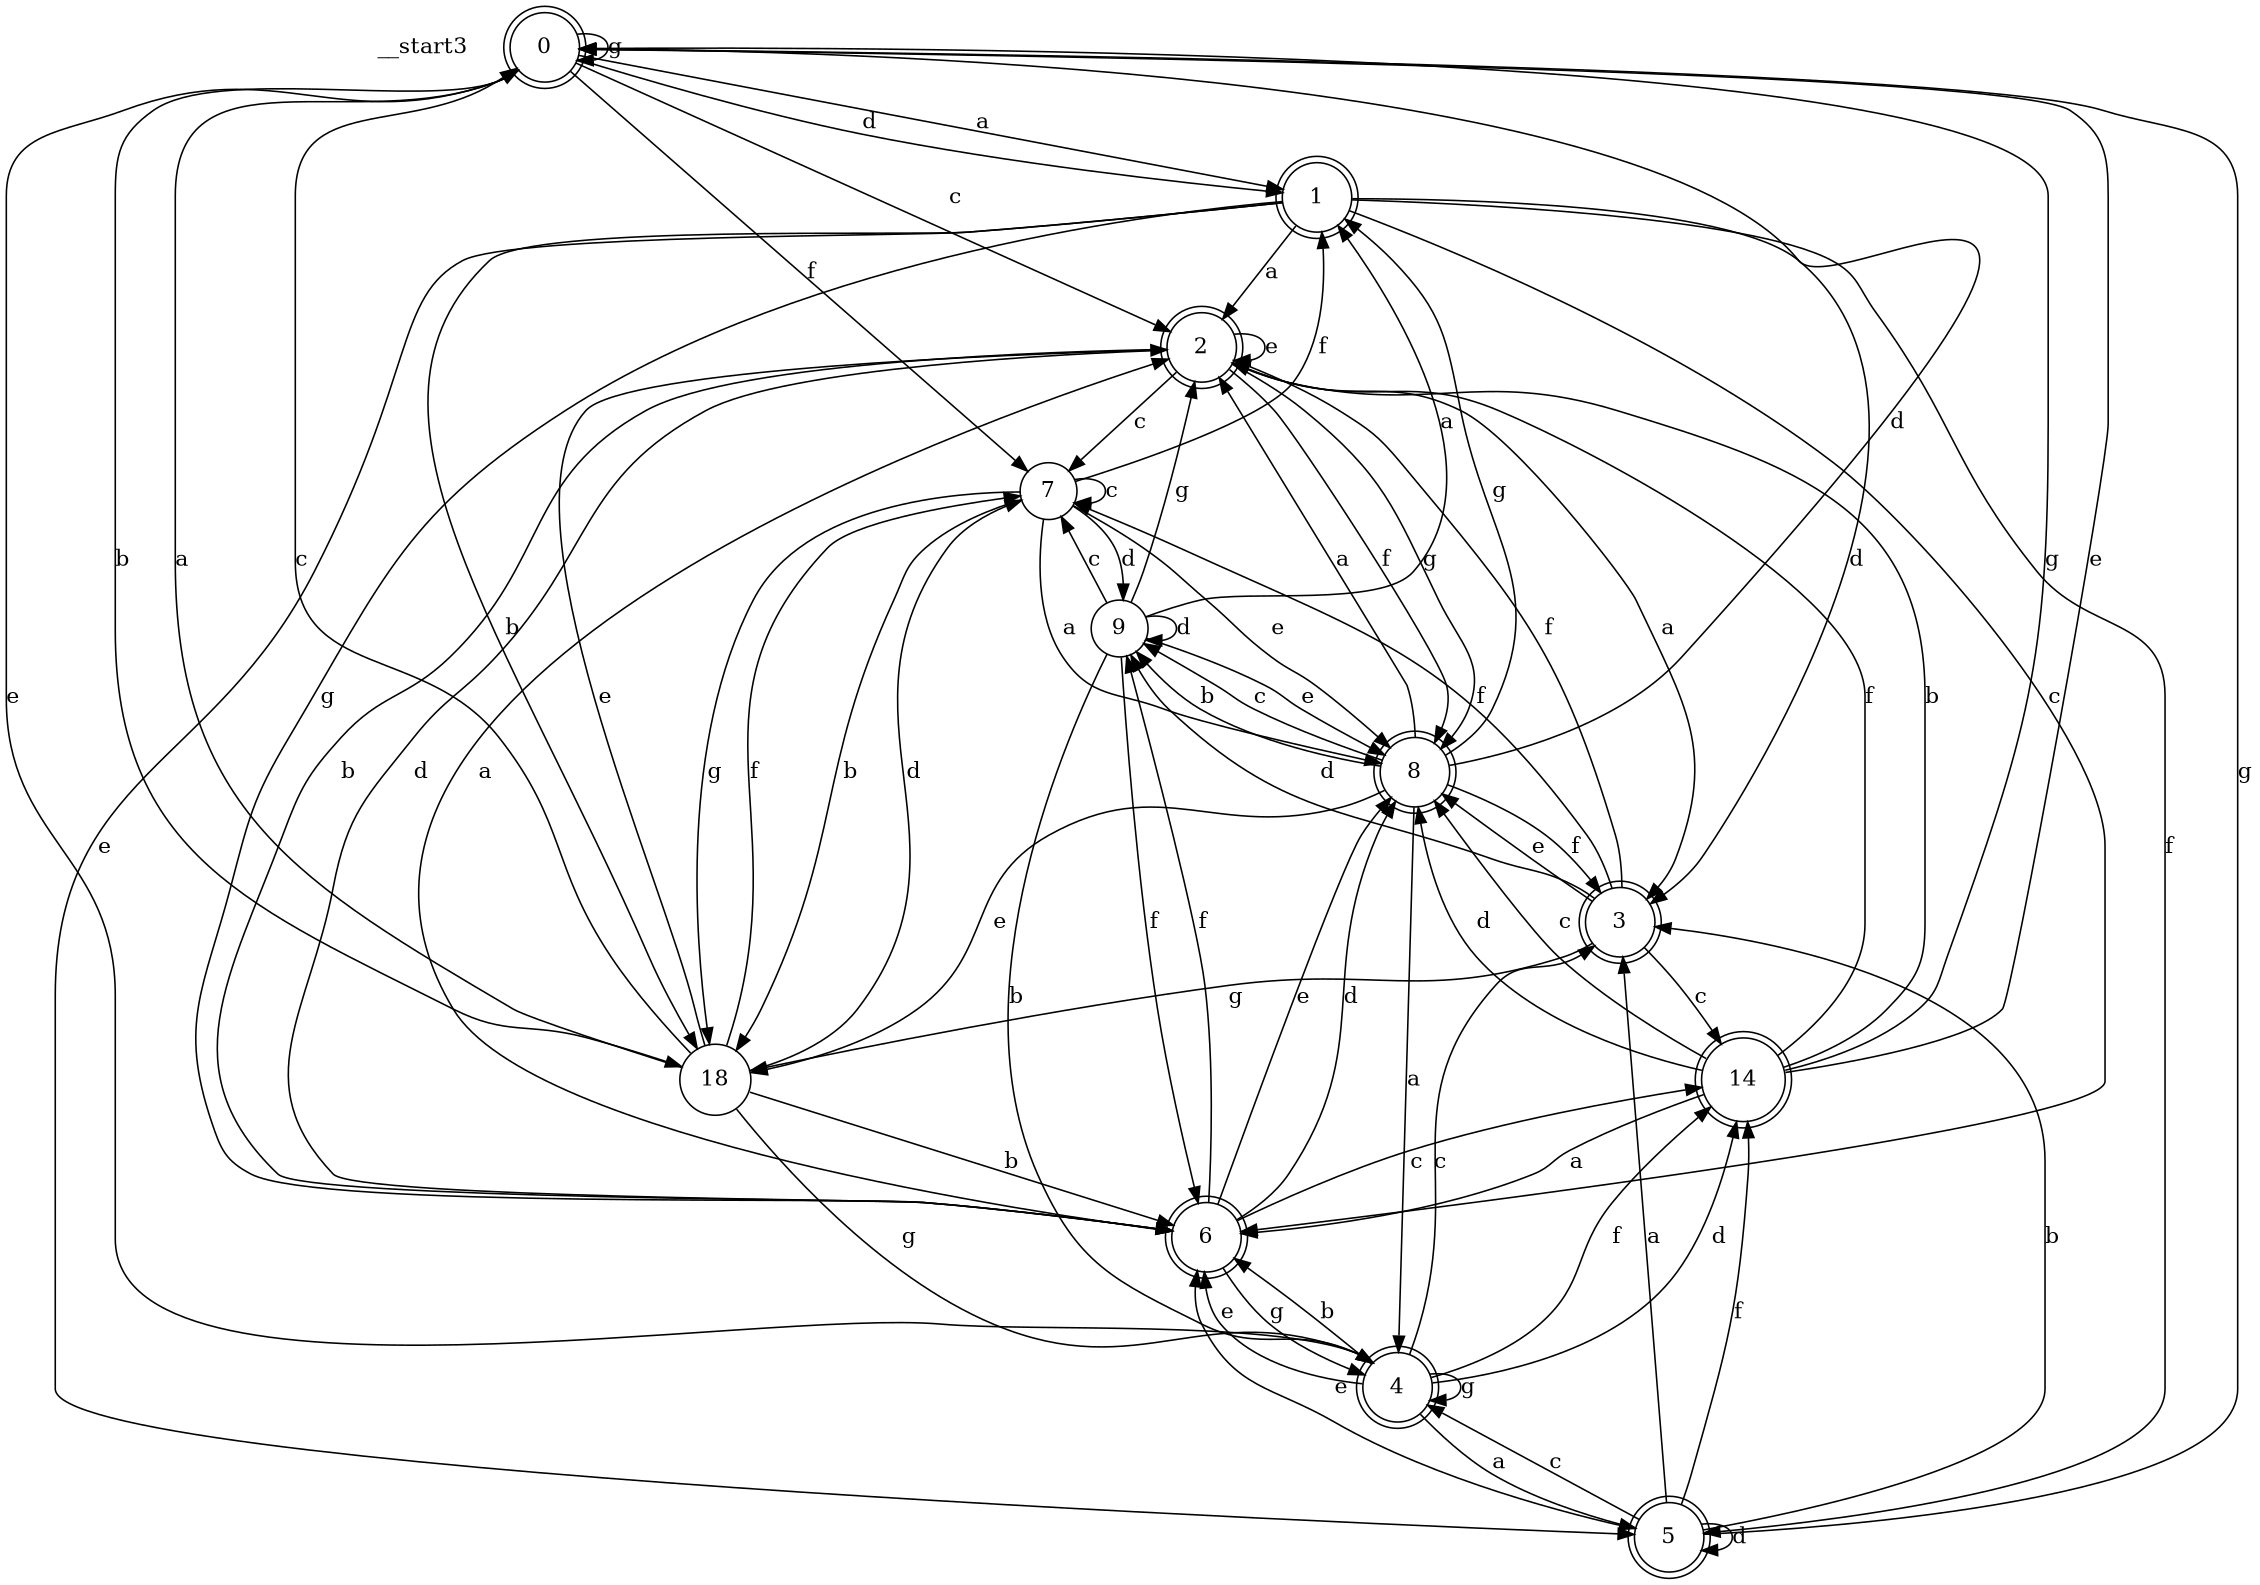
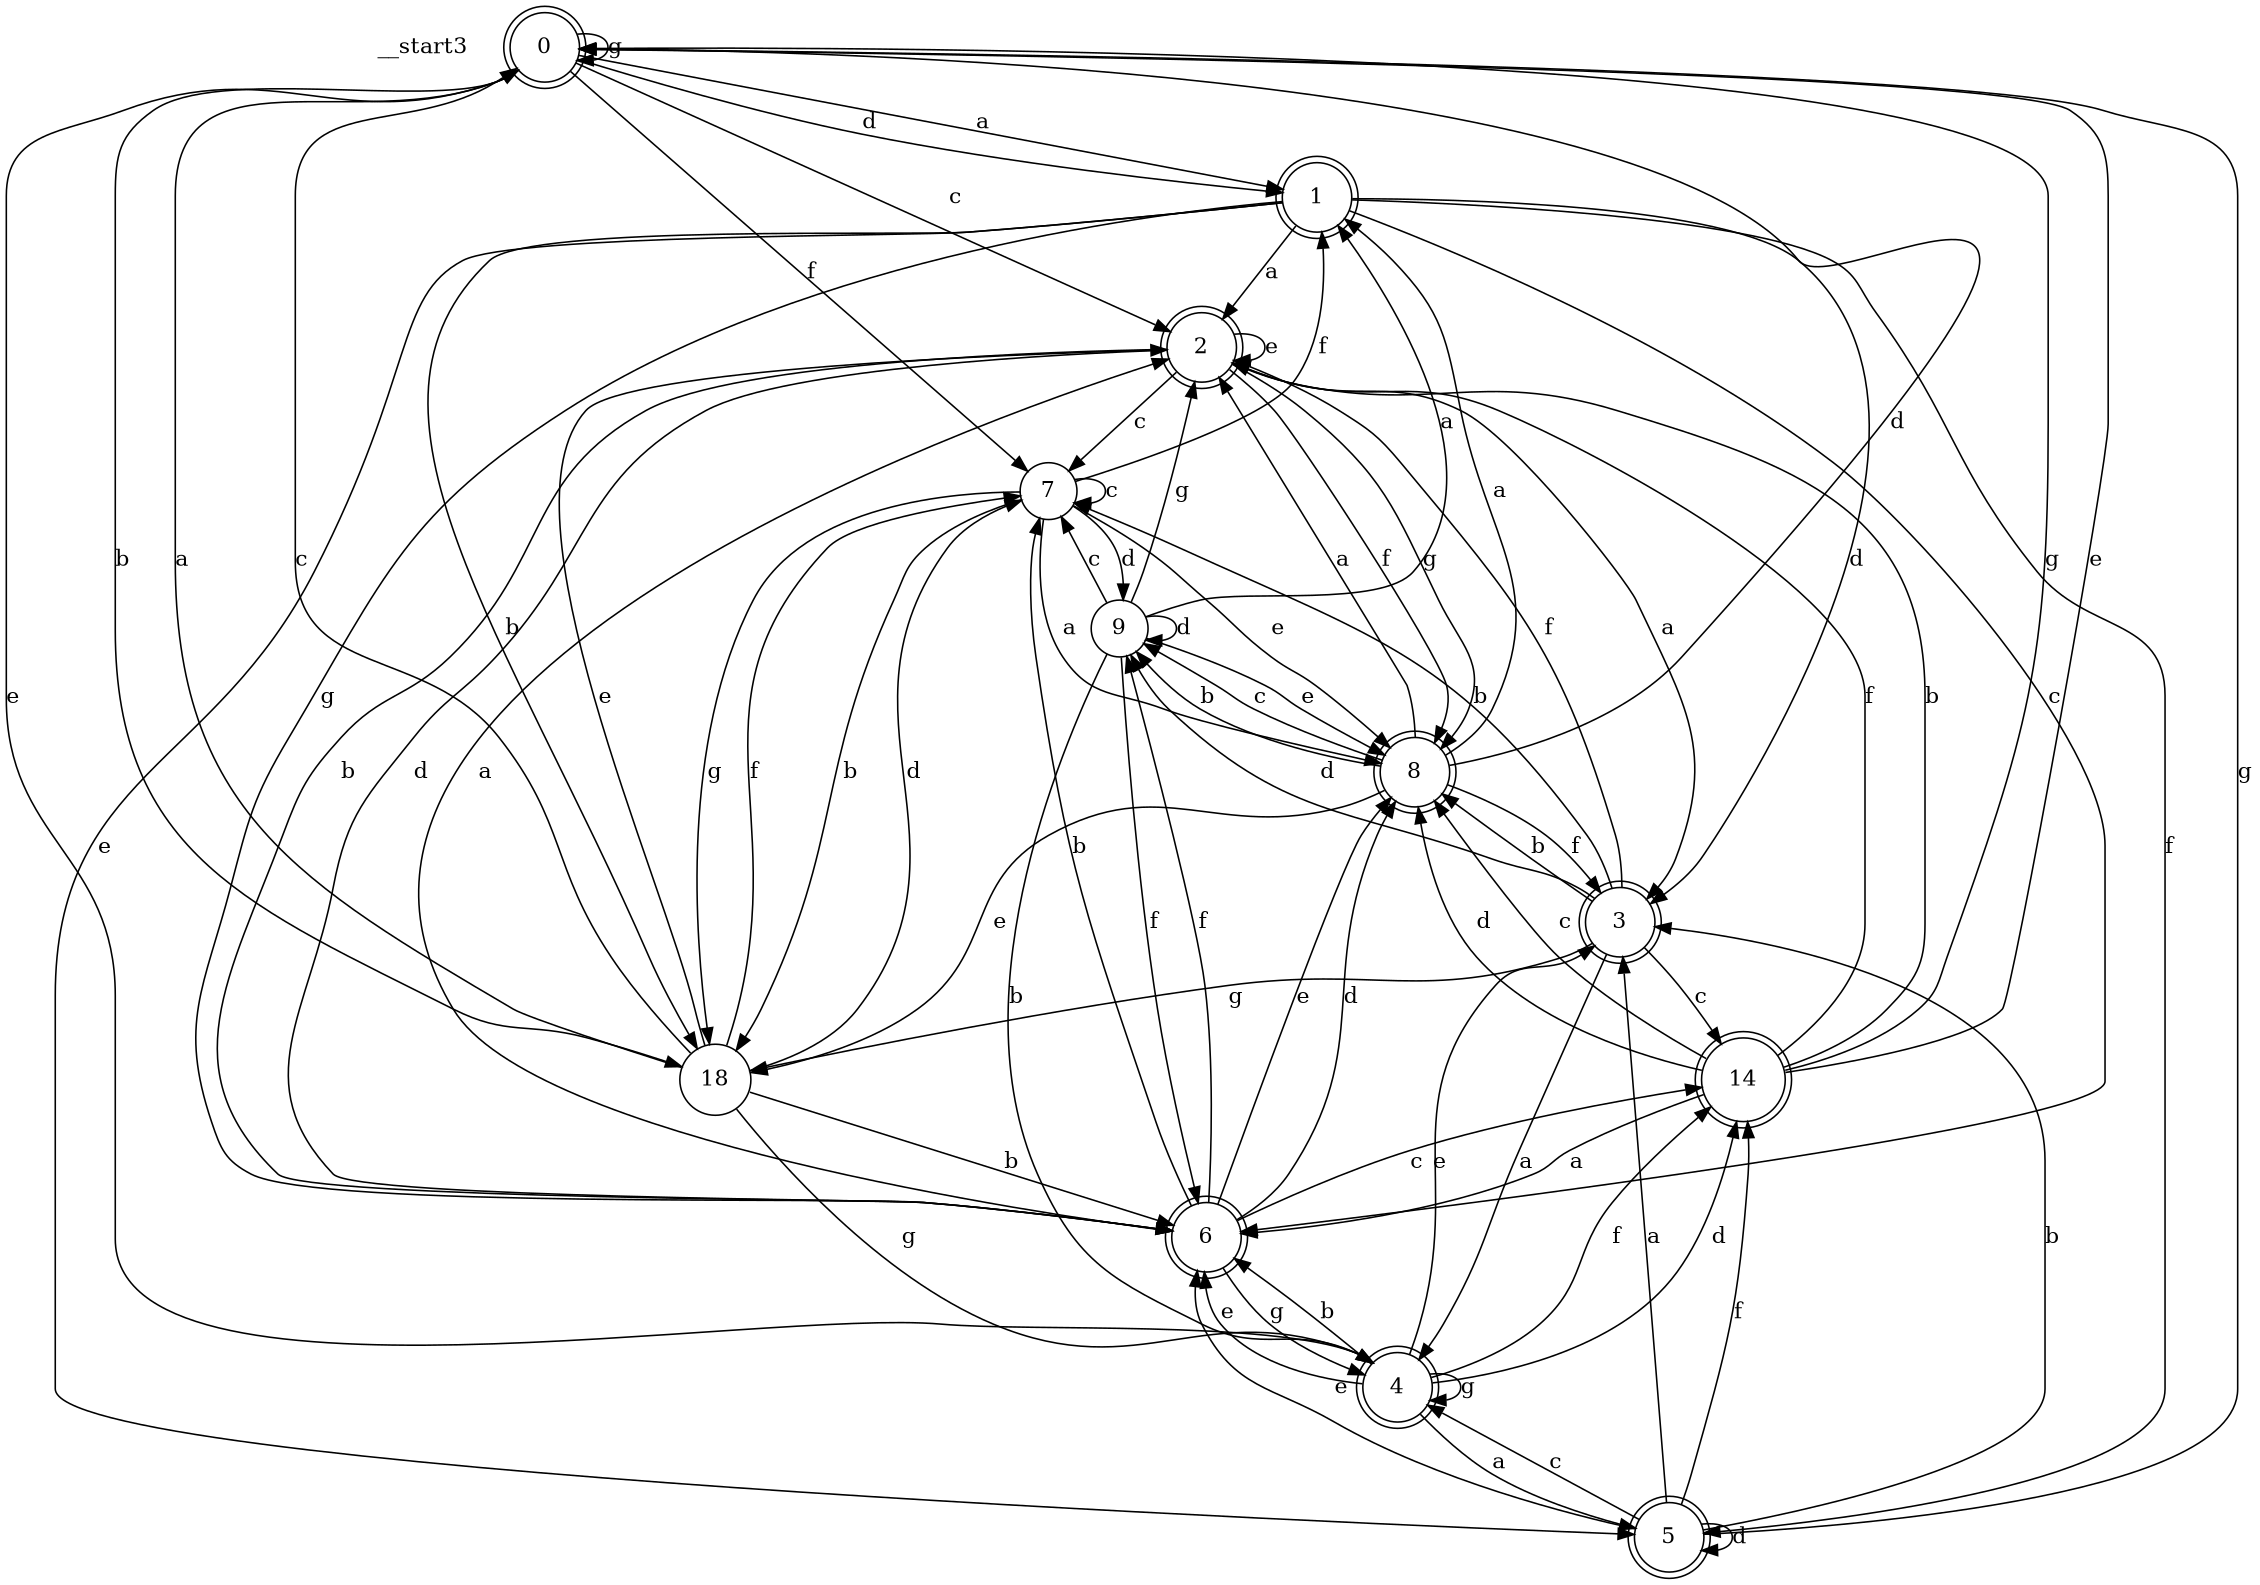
(1500, 491) -> (1500, 491)
(1481, 697) -> (1481, 697)
(1539, 847) -> (1539, 847)
none -> (1078, 877)
(1406, 1071) -> (1519, 1152)
(1440, 1162) -> (1440, 1162)
